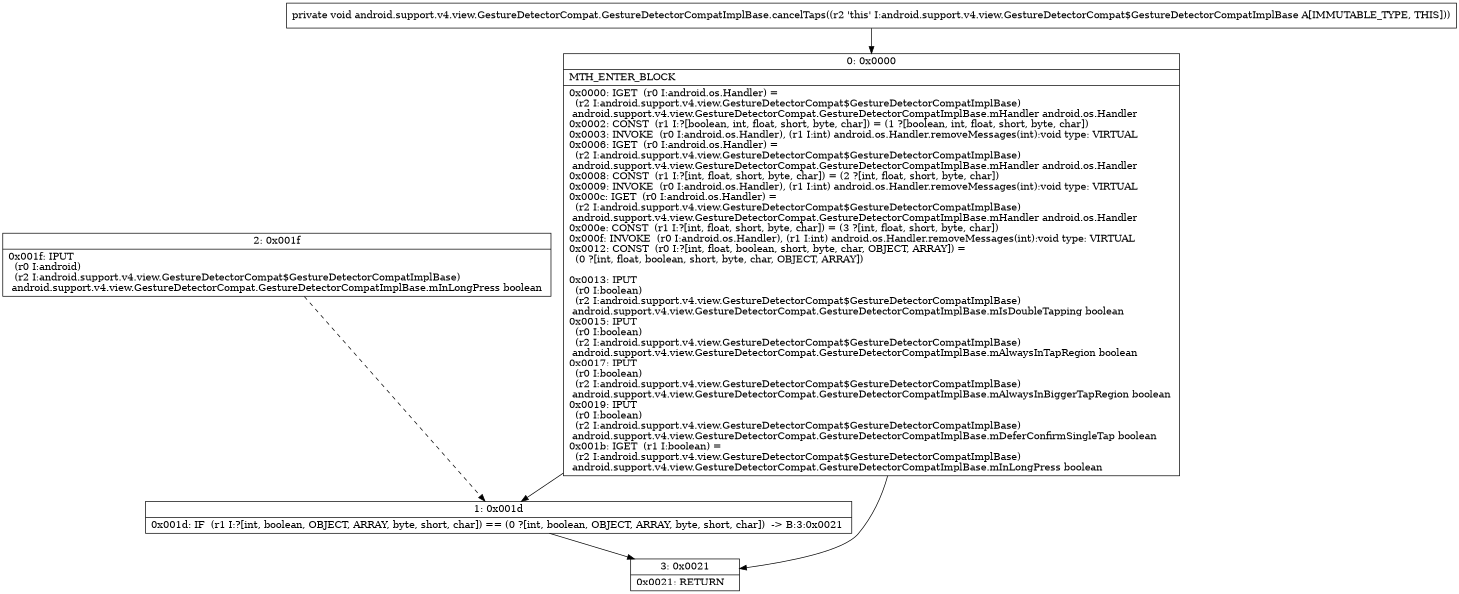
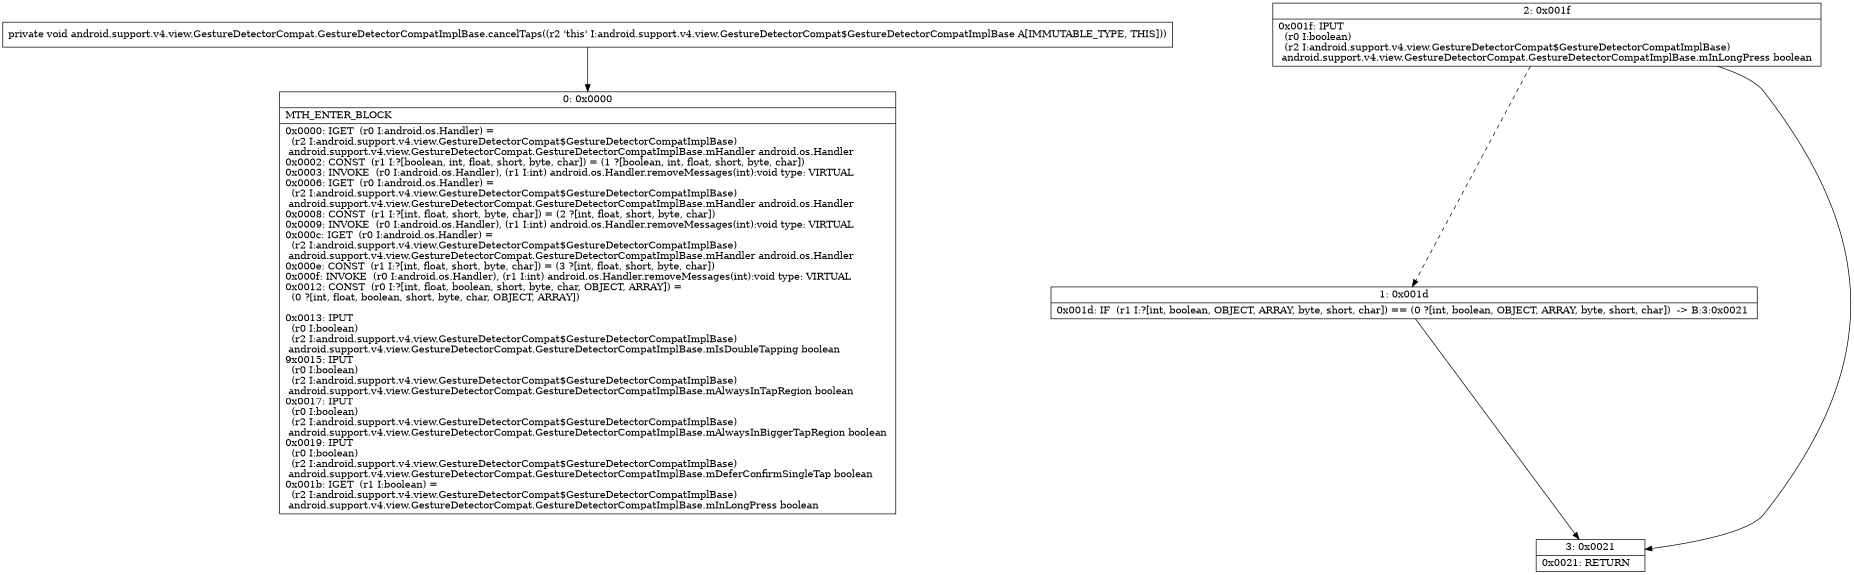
(45, 267) -> (1315, 37)
(606, 322) -> (322, 360)
(545, 485) -> none
(836, 547) -> (1847, 336)
